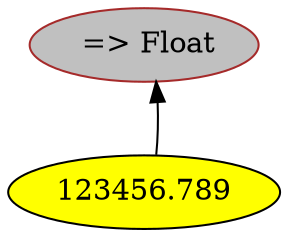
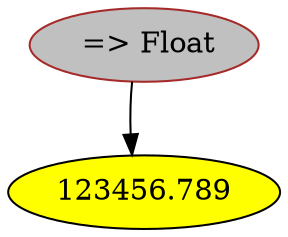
(158, 129) -> (130, 108)
